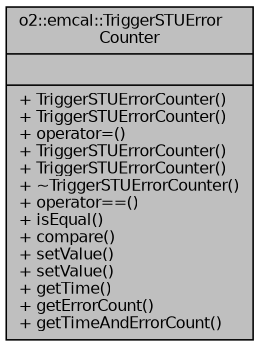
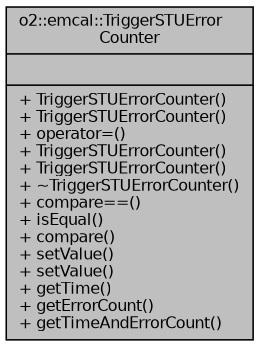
(79, 203) -> (80, 203)
